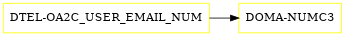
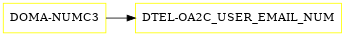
(220, 18) -> (116, 18)
